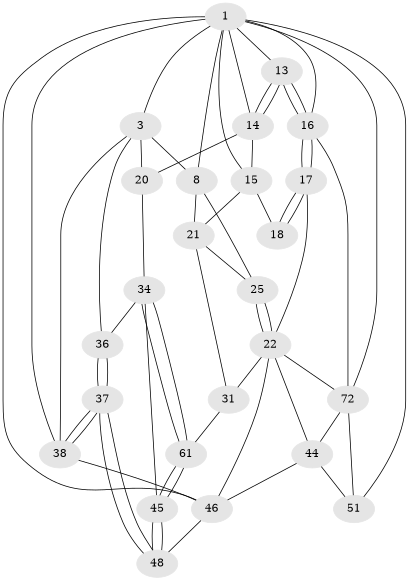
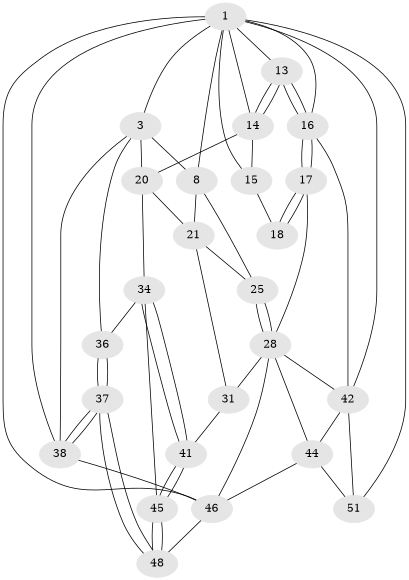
(223, 208) -> (168, 208)
(270, 345) -> (270, 345)
(348, 400) -> (348, 400)
(186, 454) -> (186, 454)
